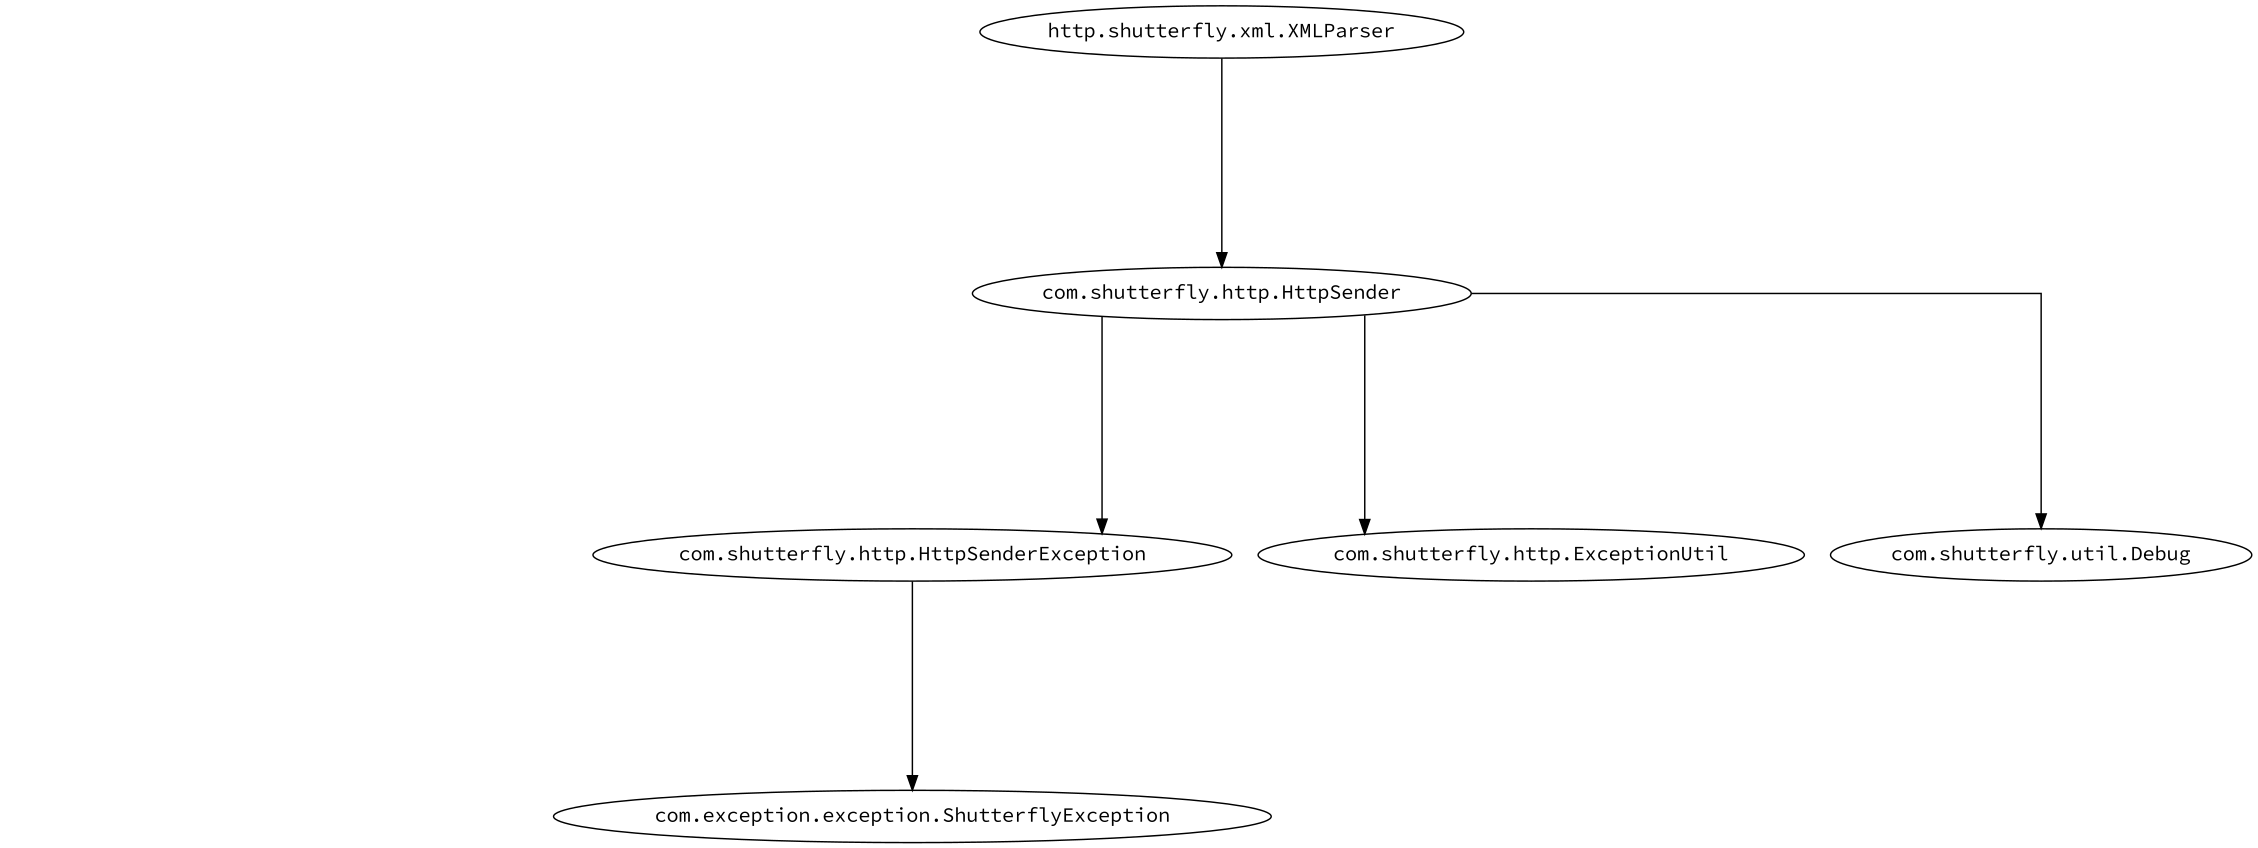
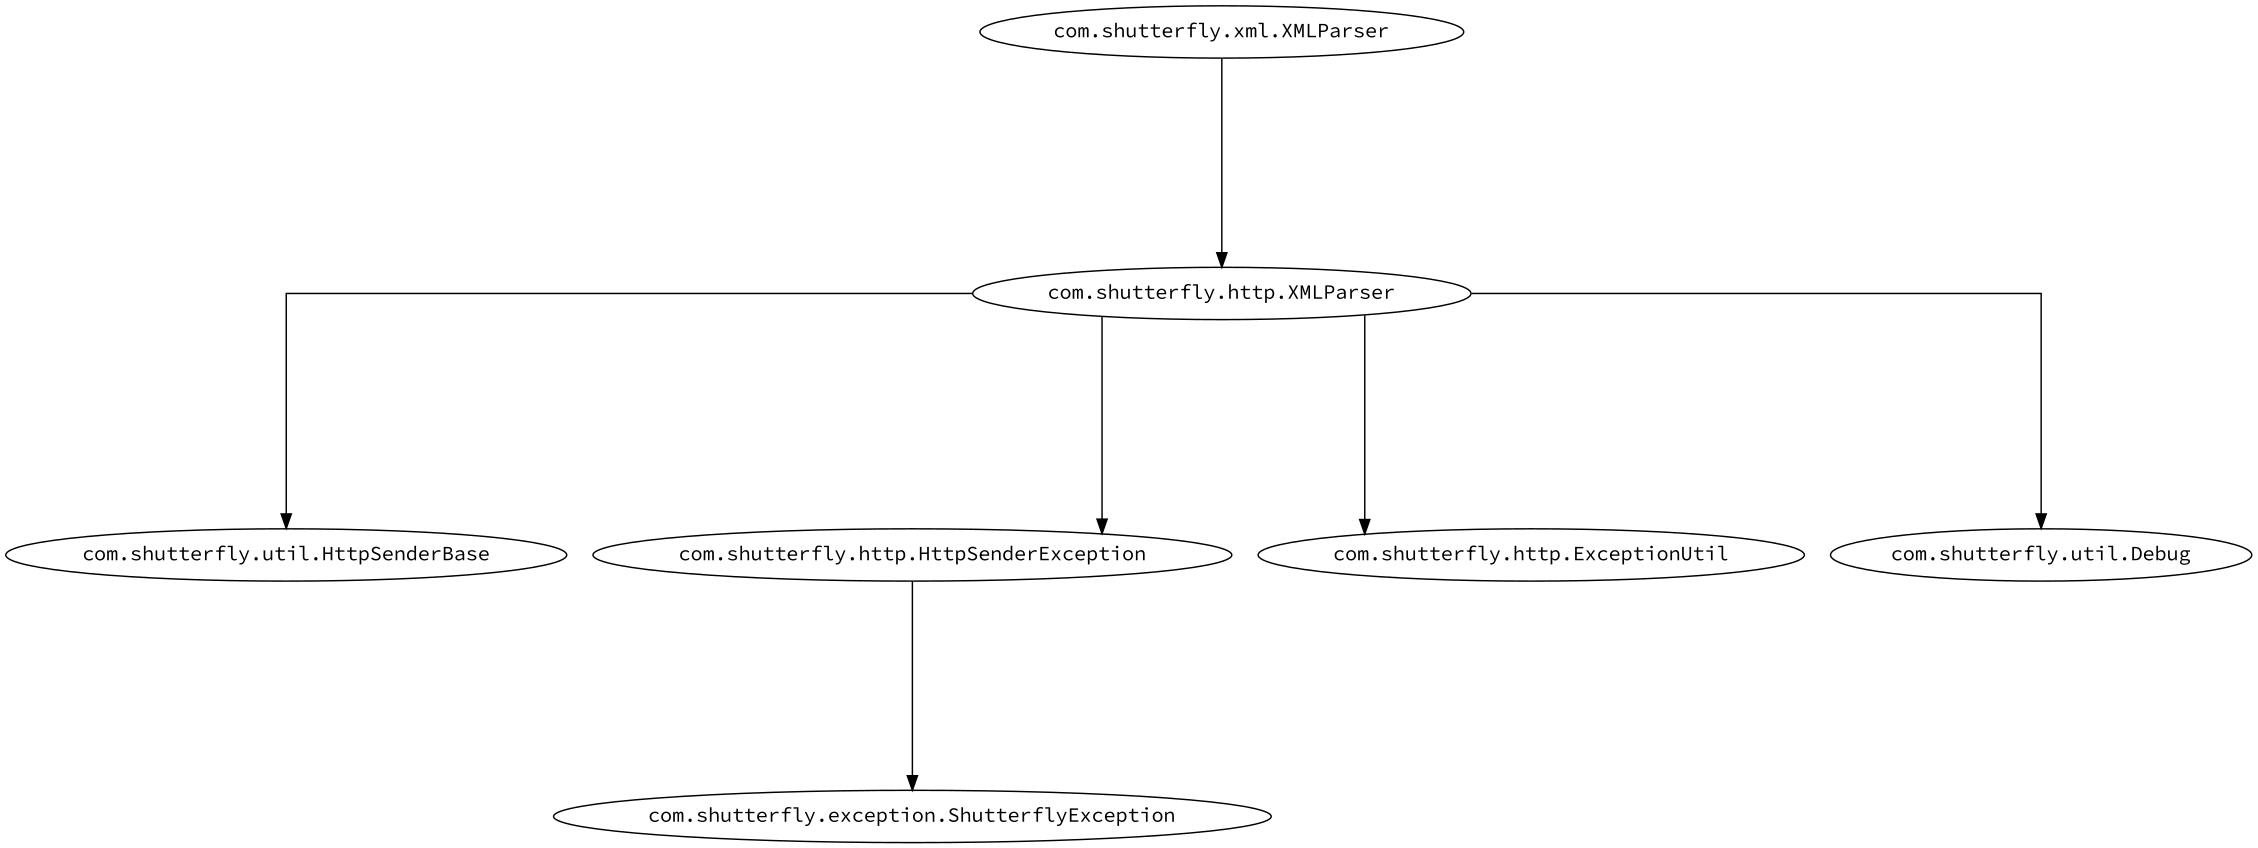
(1222, 32) -> (1222, 32)
(1222, 293) -> (1222, 293)
none -> (286, 555)
(912, 816) -> (912, 816)
